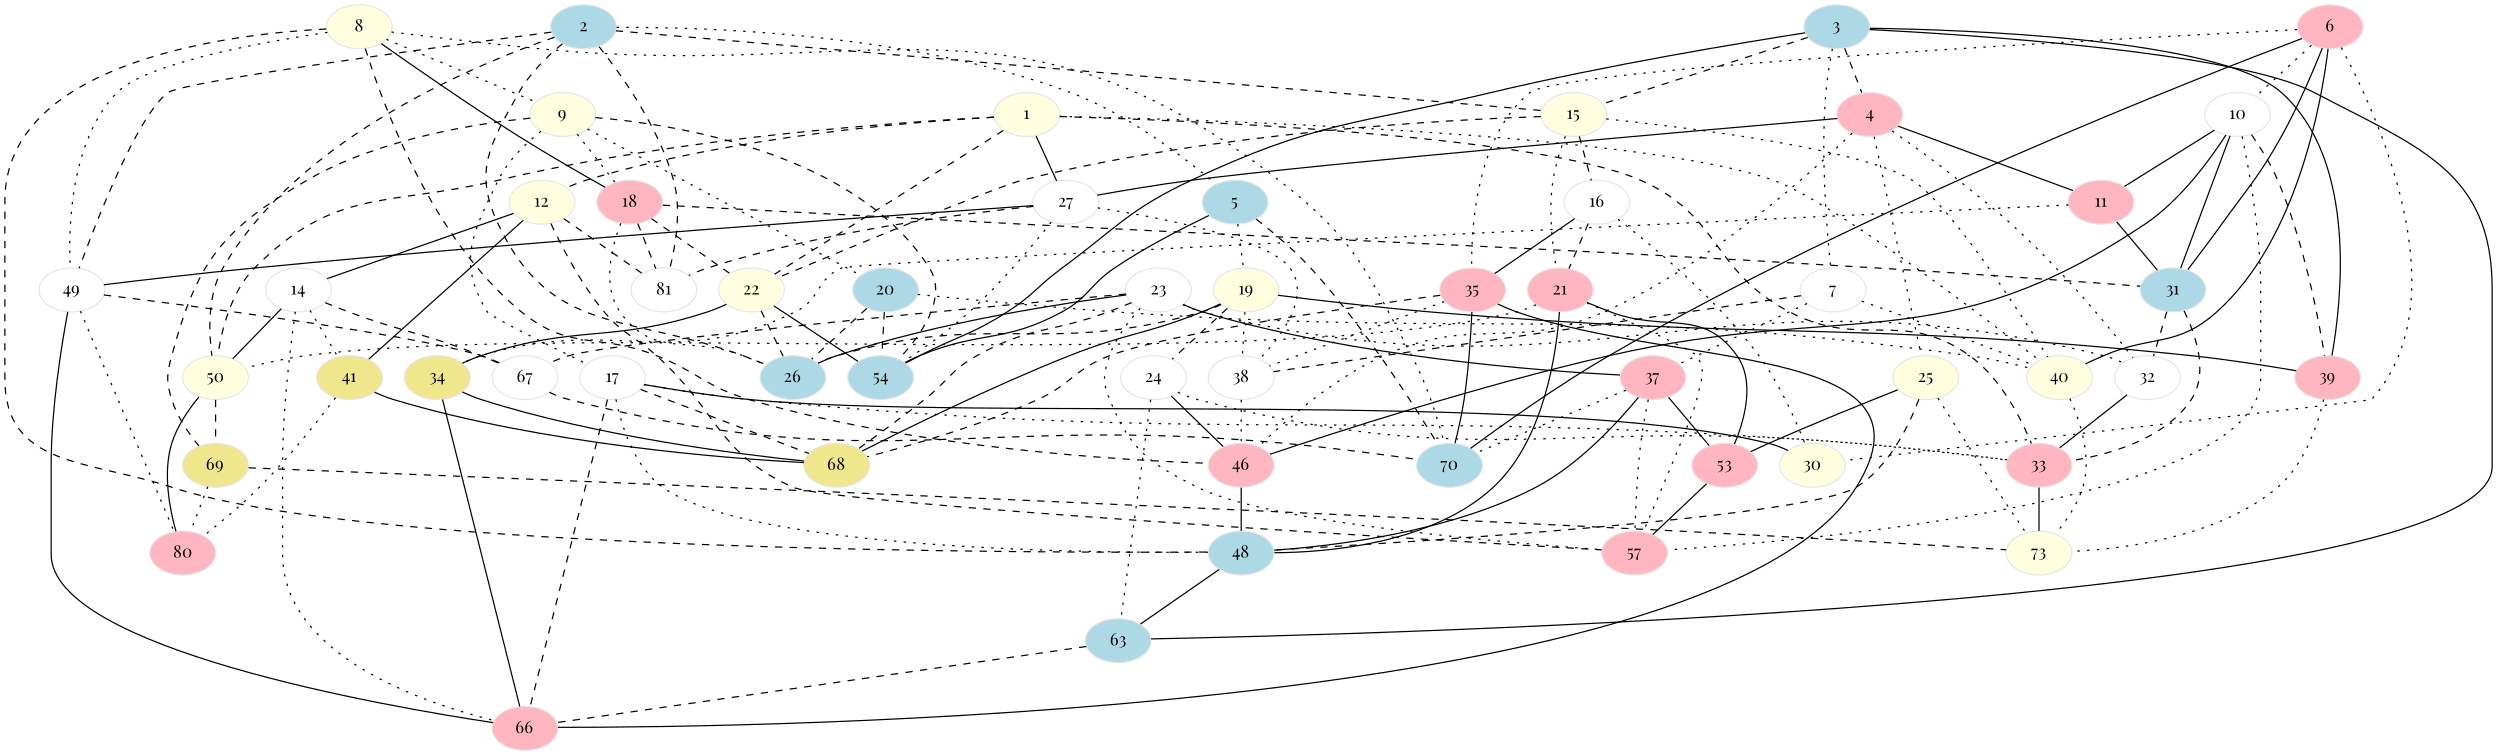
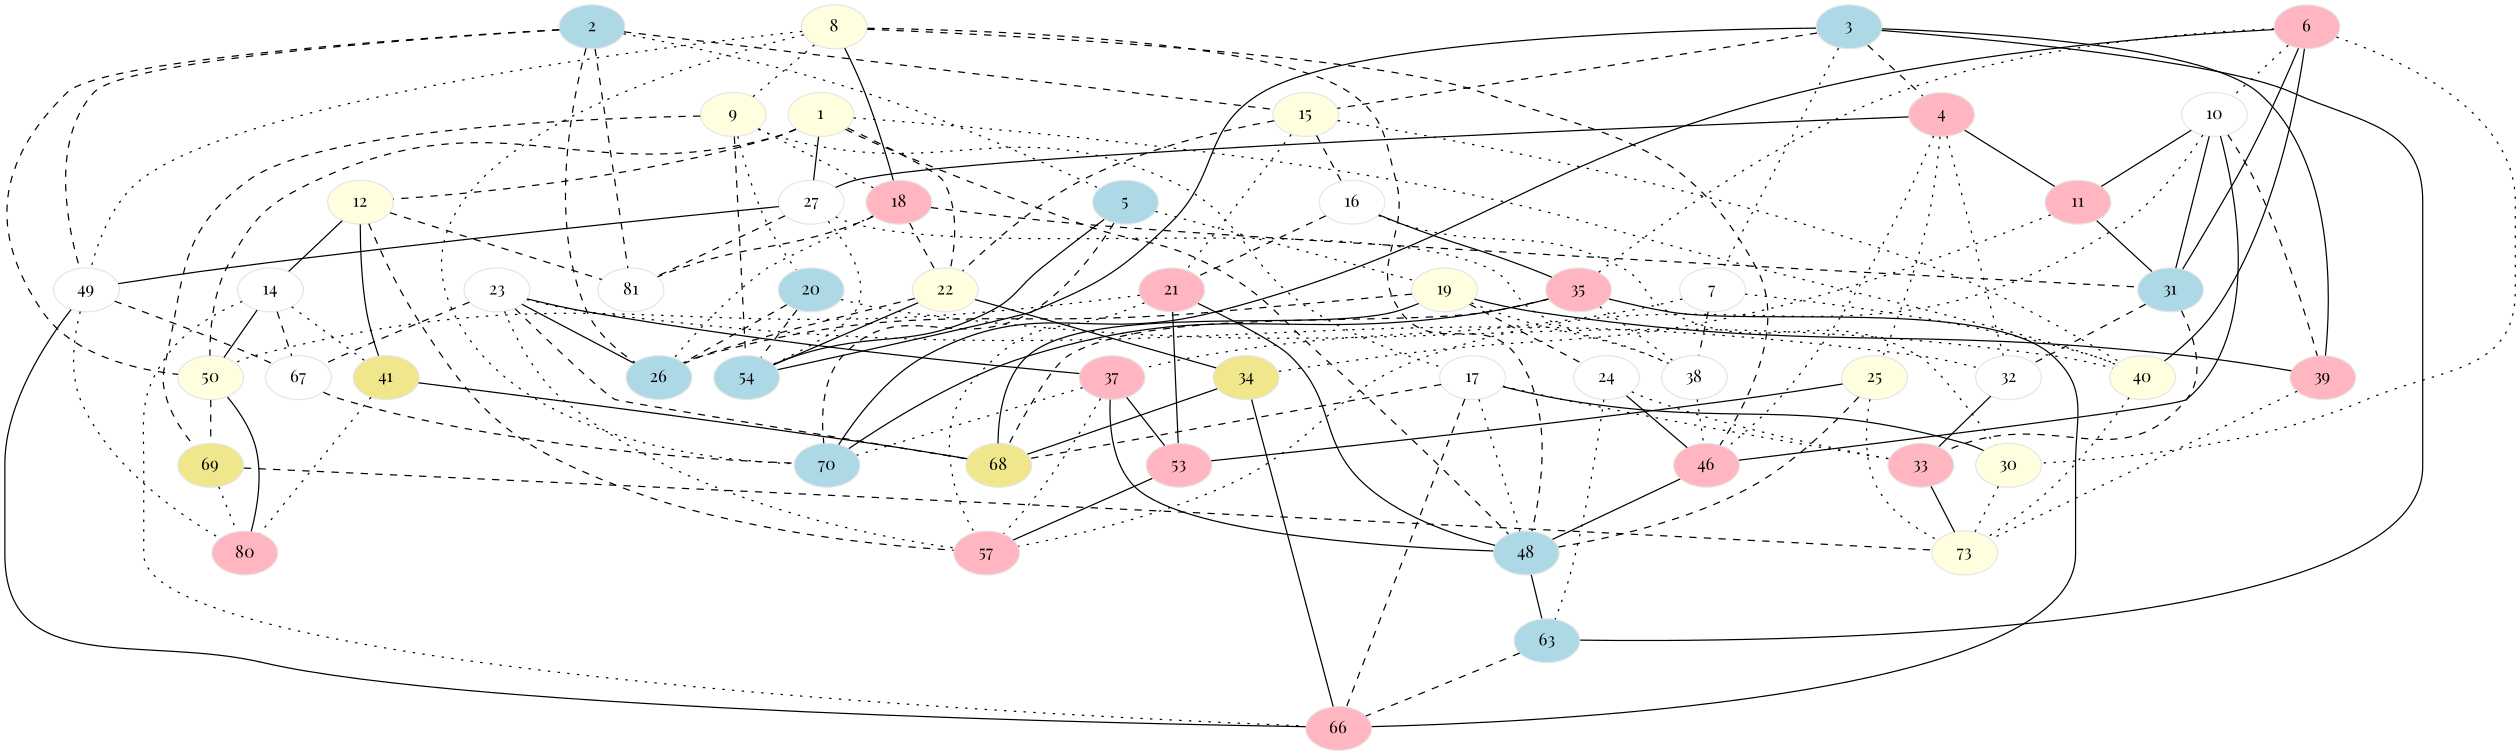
(1599, 167) -> (1233, 278)
none -> (1987, 509)
